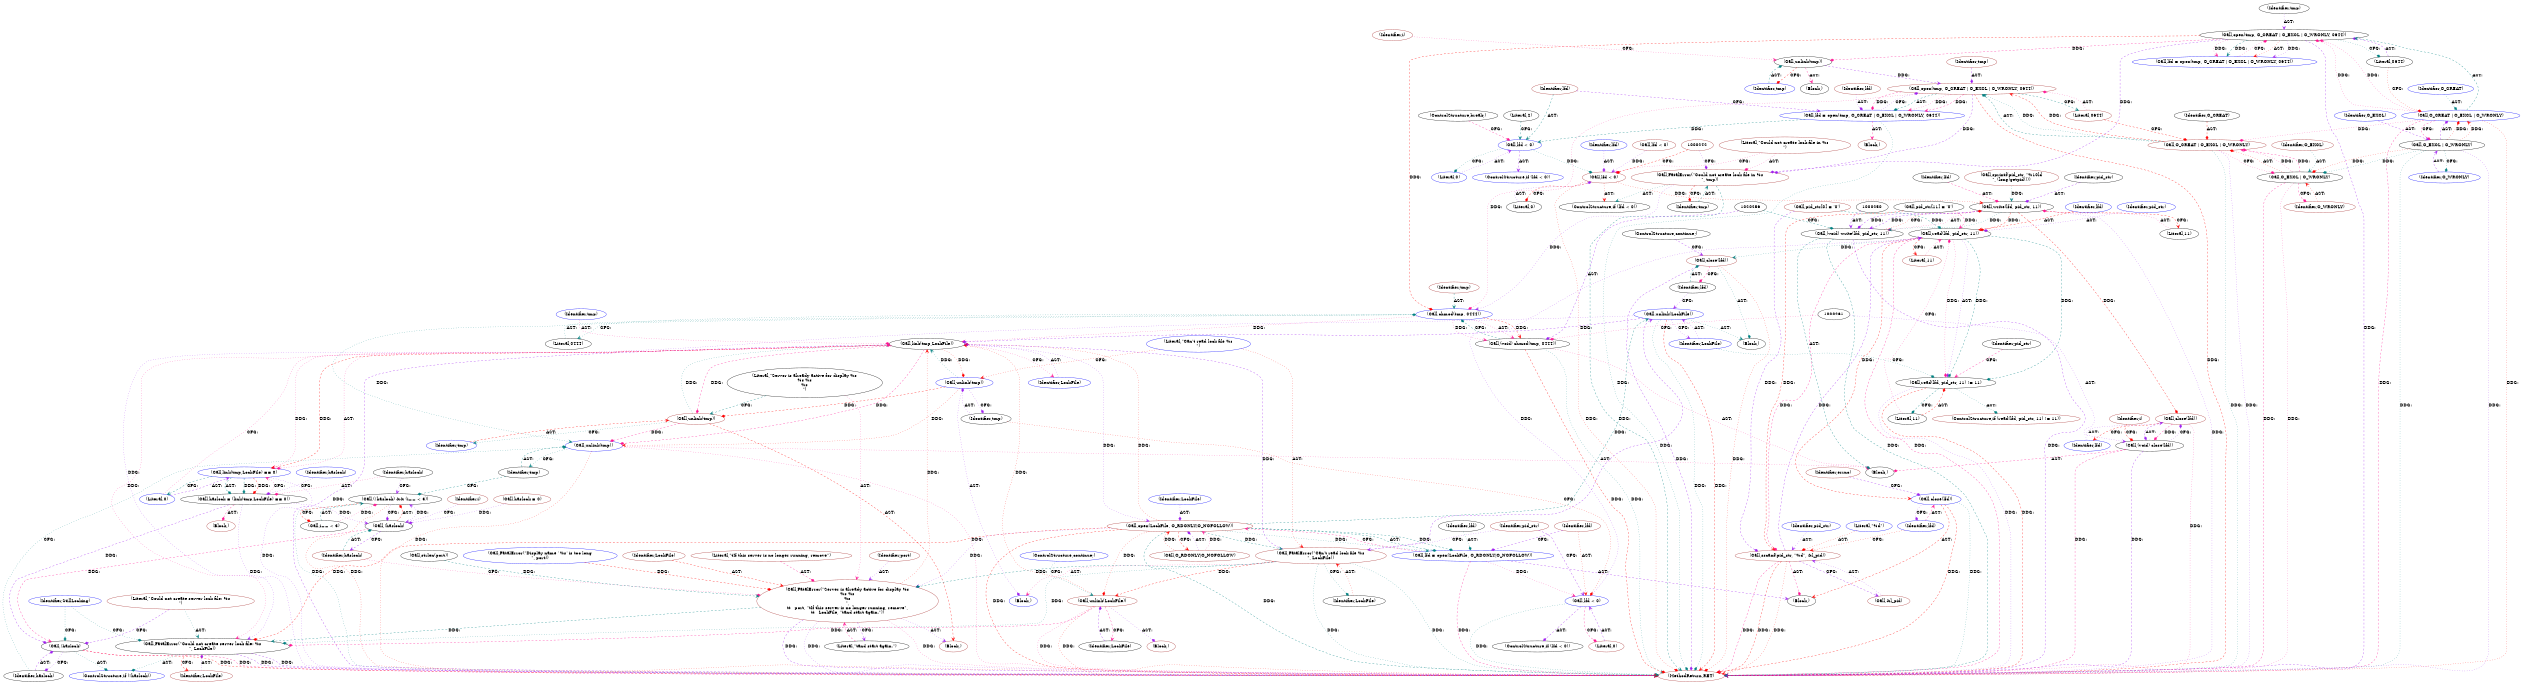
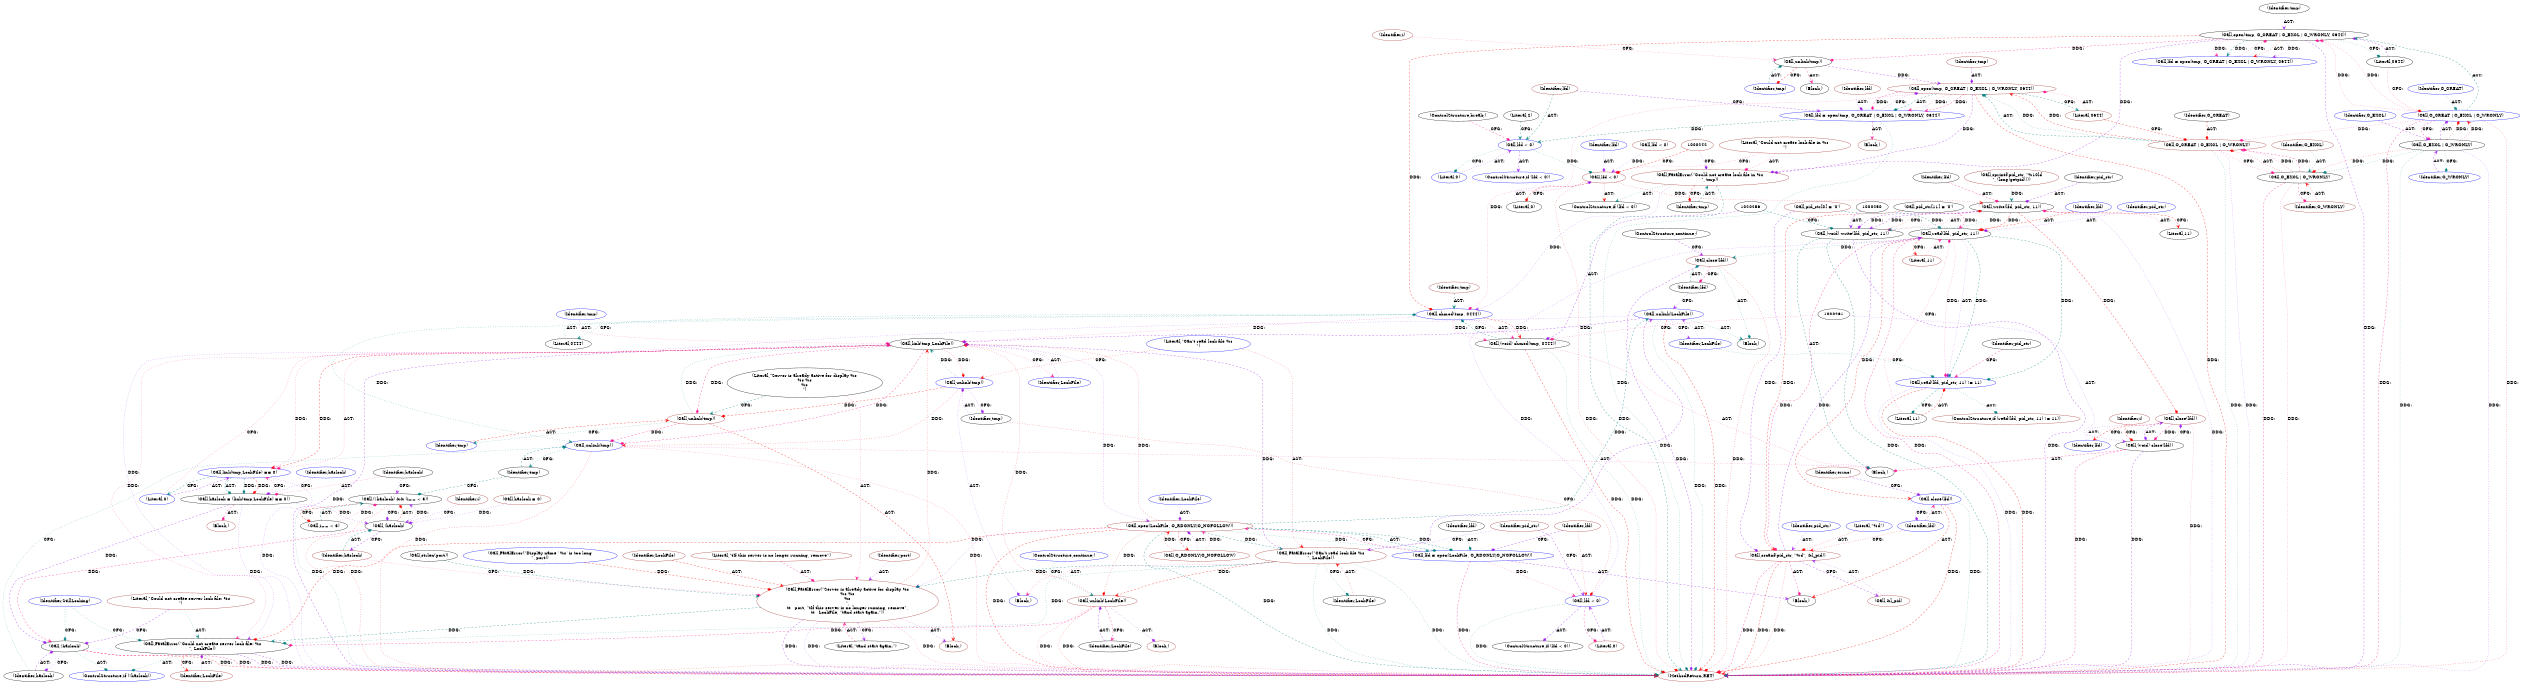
(1946, 383) -> (1946, 383)
